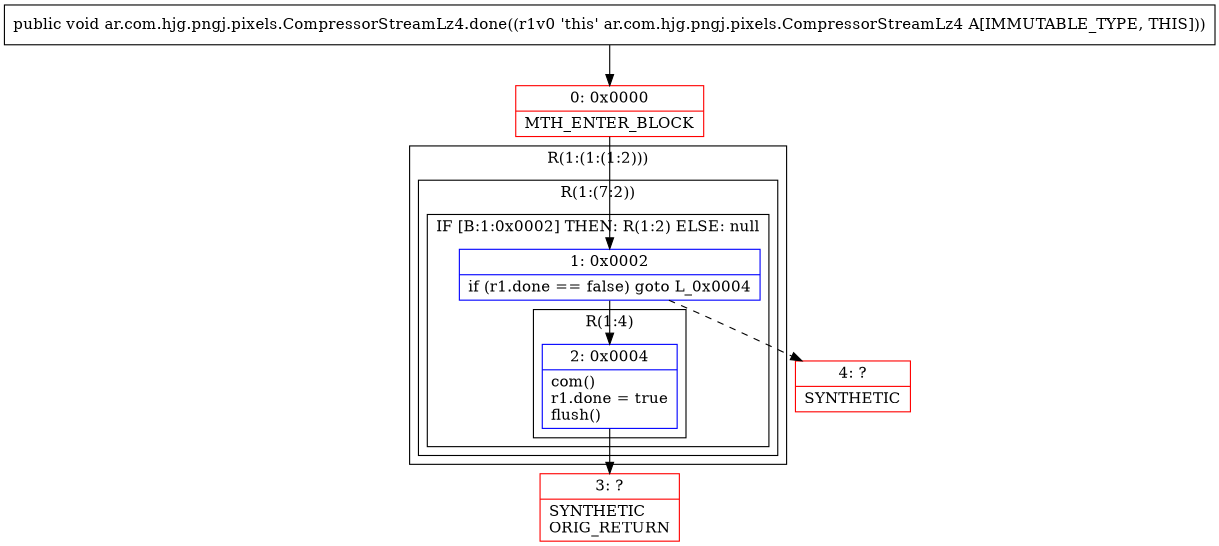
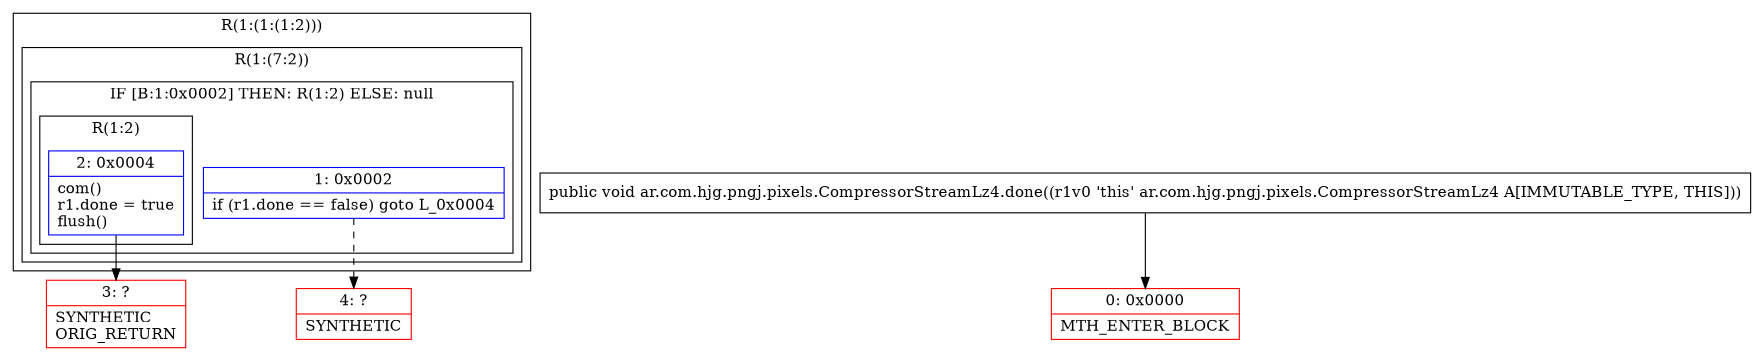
(610, 187) -> none
(610, 317) -> none
(610, 322) -> (116, 129)
